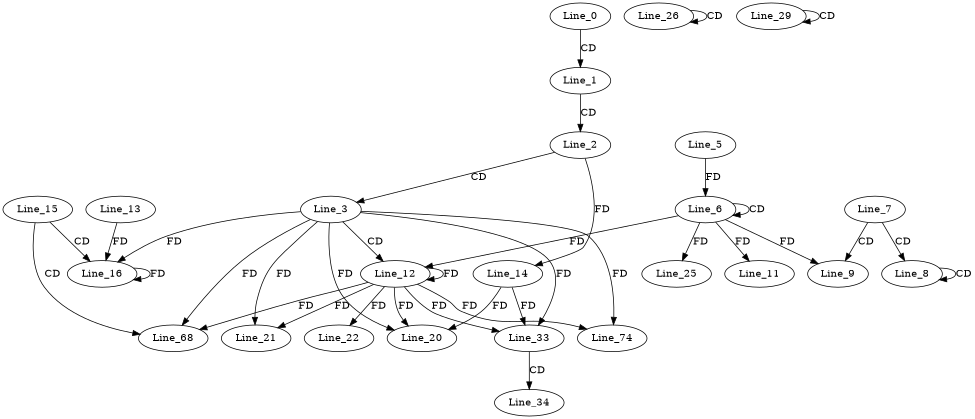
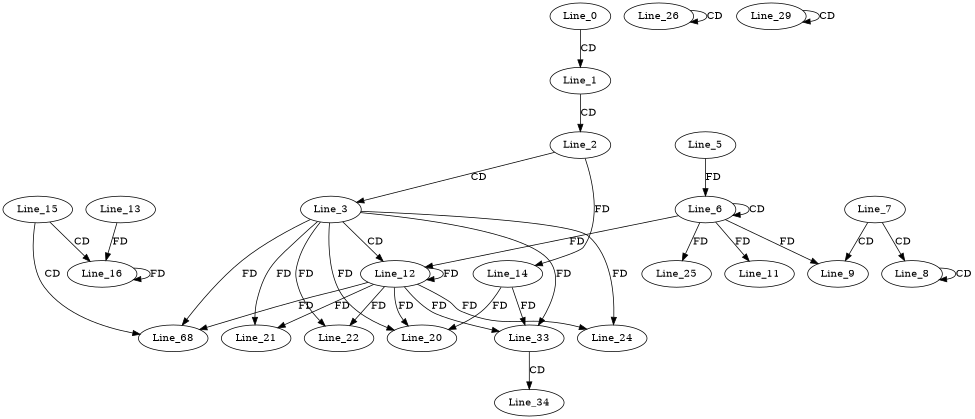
(209, 224) -> (296, 272)
(612, 338) -> (612, 338)
